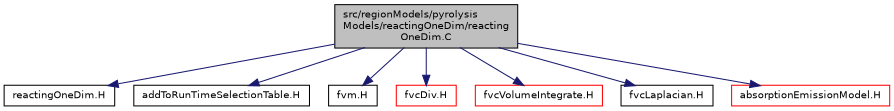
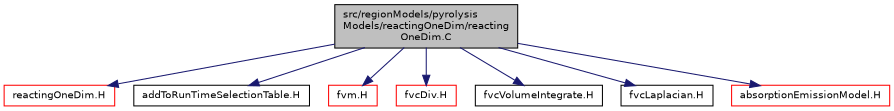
(59, 96) -> (59, 96)
(353, 96) -> (353, 96)
(539, 96) -> (539, 96)
